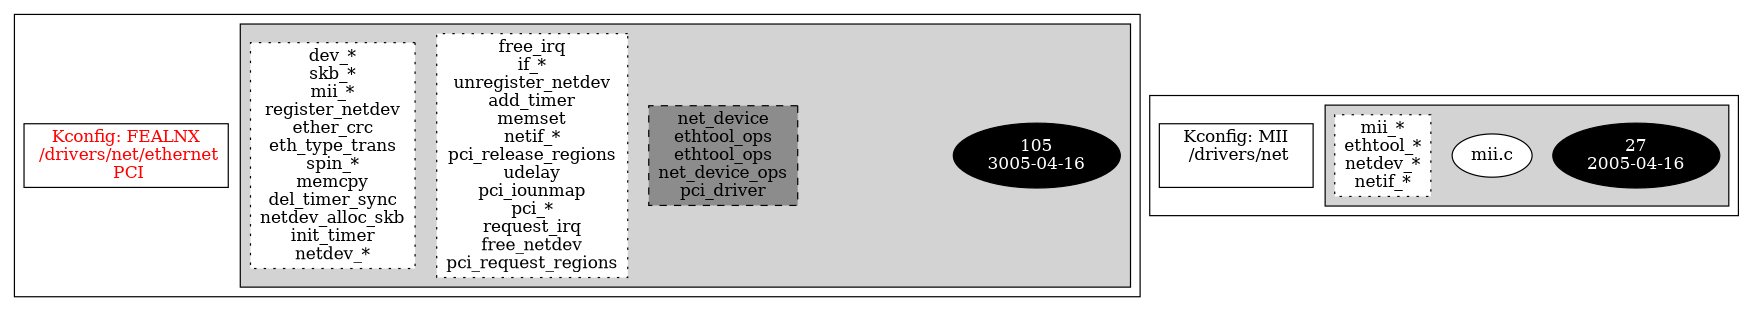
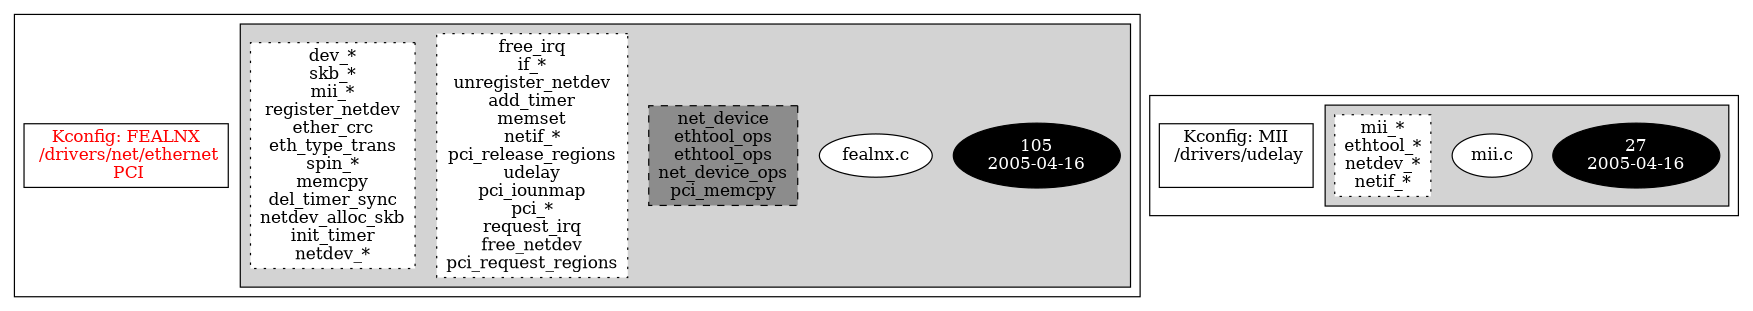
(723, 156) -> (723, 156)
none -> (876, 156)
(1037, 156) -> (1037, 156)
(1236, 156) -> (1236, 156)
